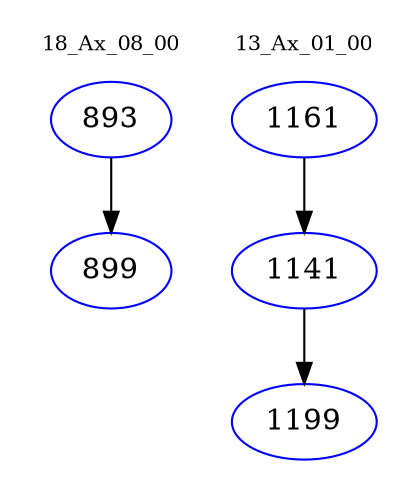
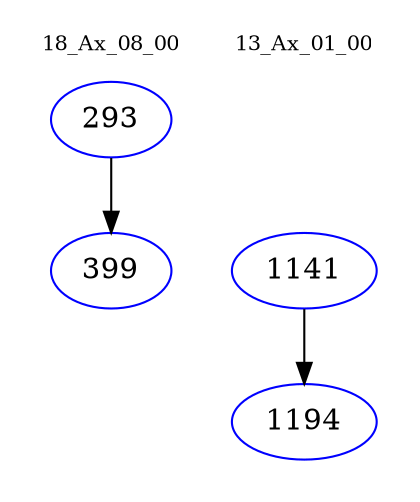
(111, 120) -> (111, 120)
(304, 120) -> none
(111, 271) -> (111, 271)
(304, 422) -> (304, 422)
